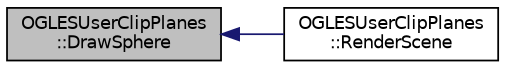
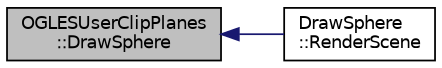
(391, 34) -> (360, 34)
